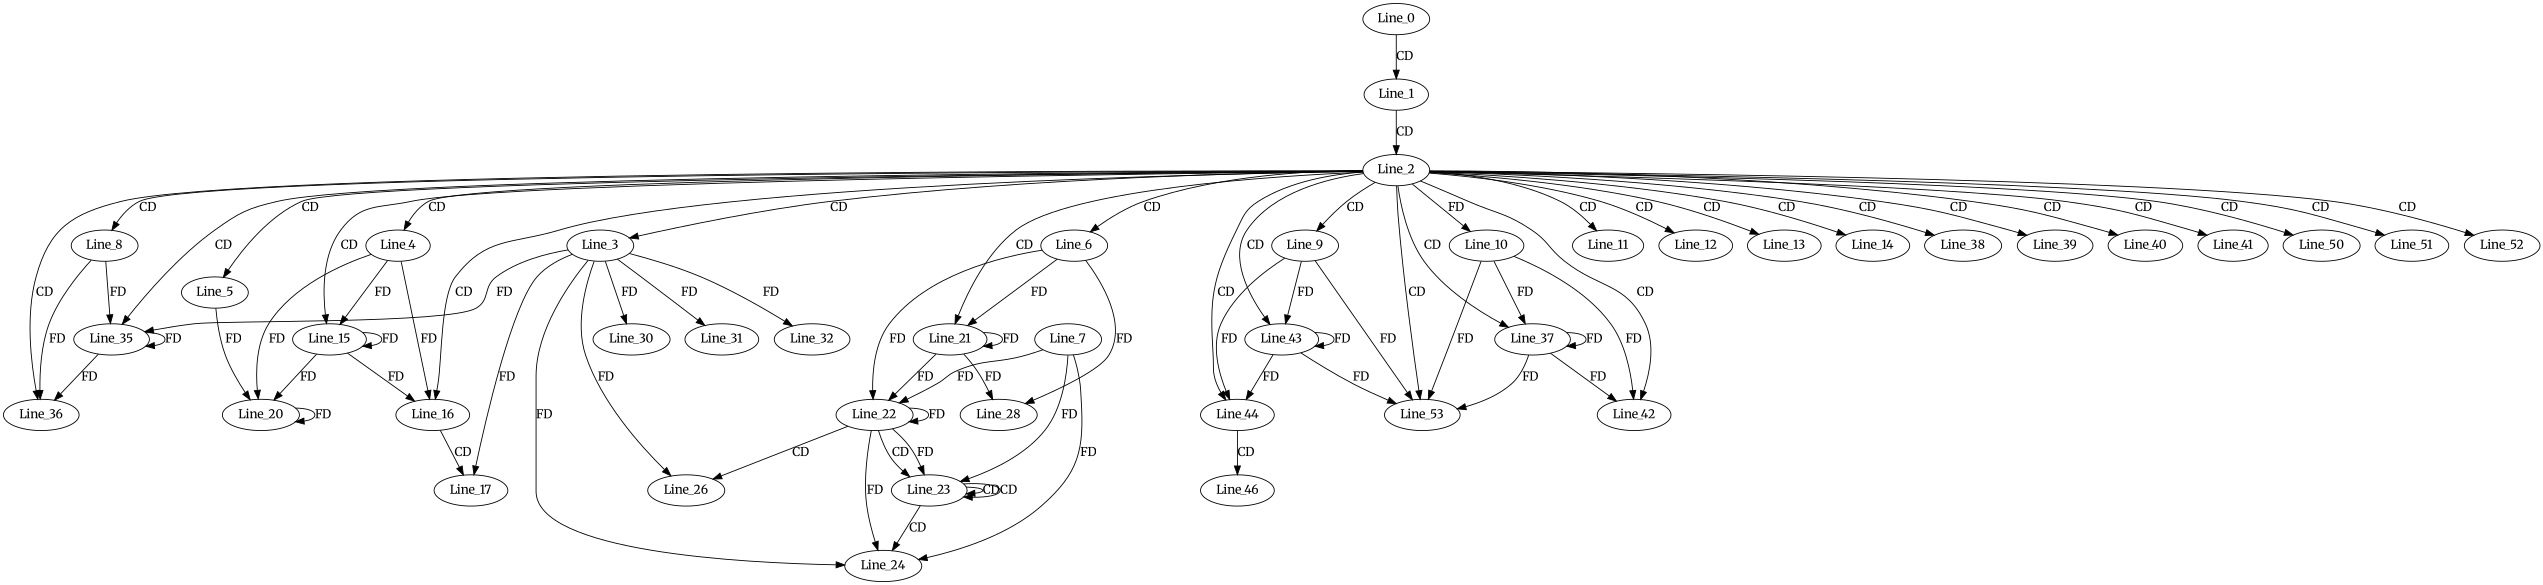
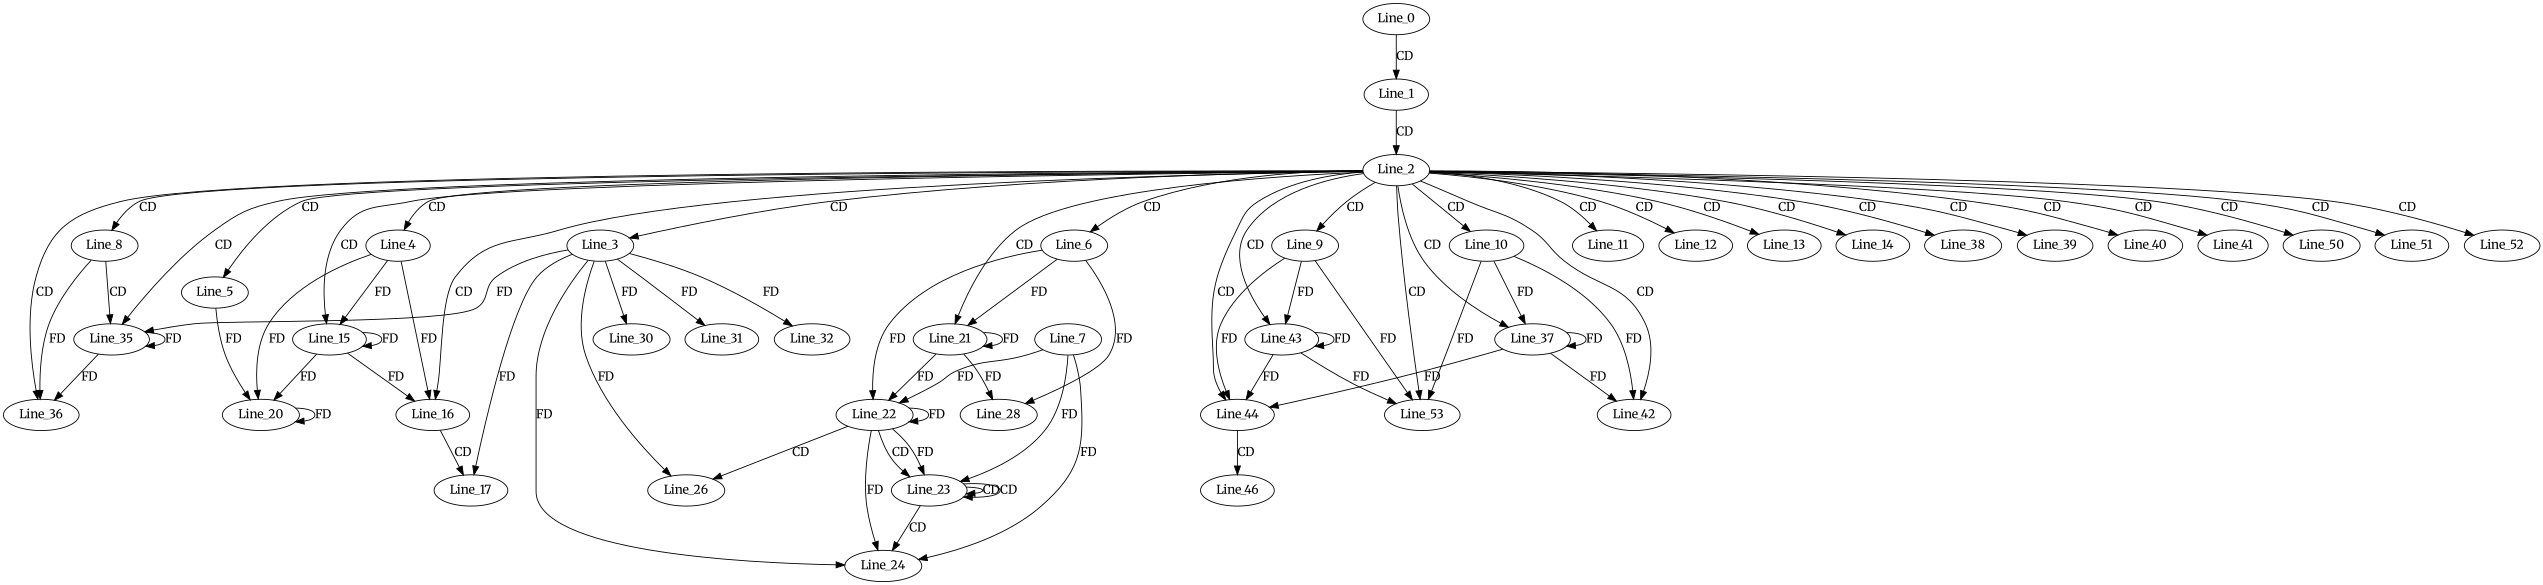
(1456, 208) -> (1456, 208)
(118, 293) -> (118, 293)
(1505, 389) -> (1391, 379)
